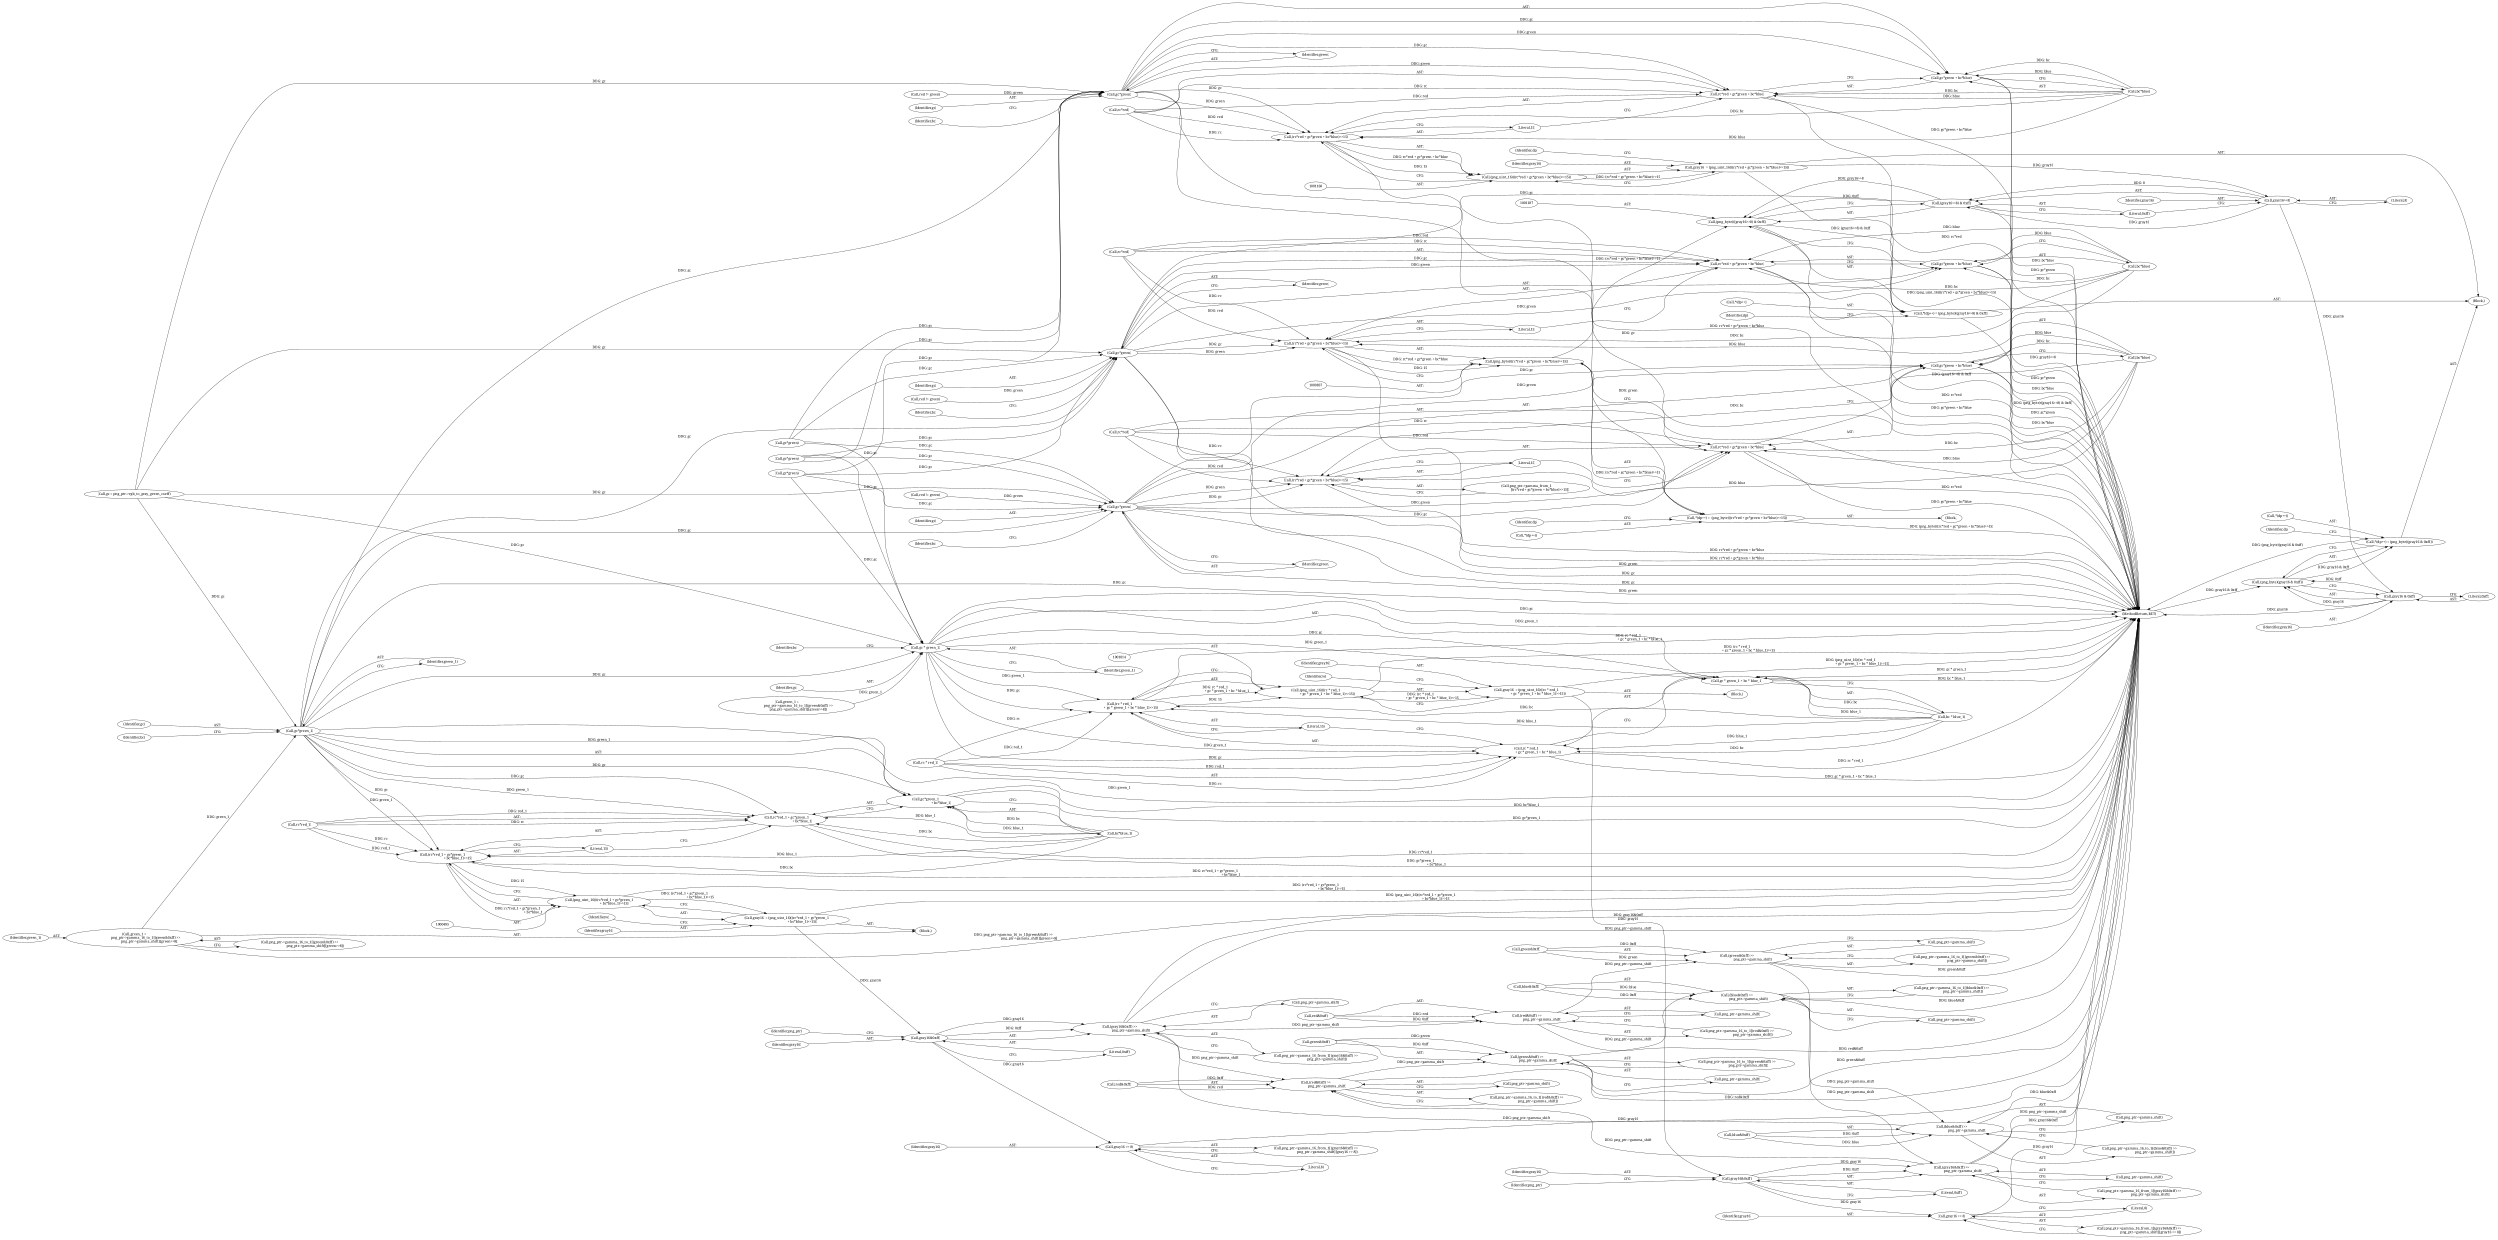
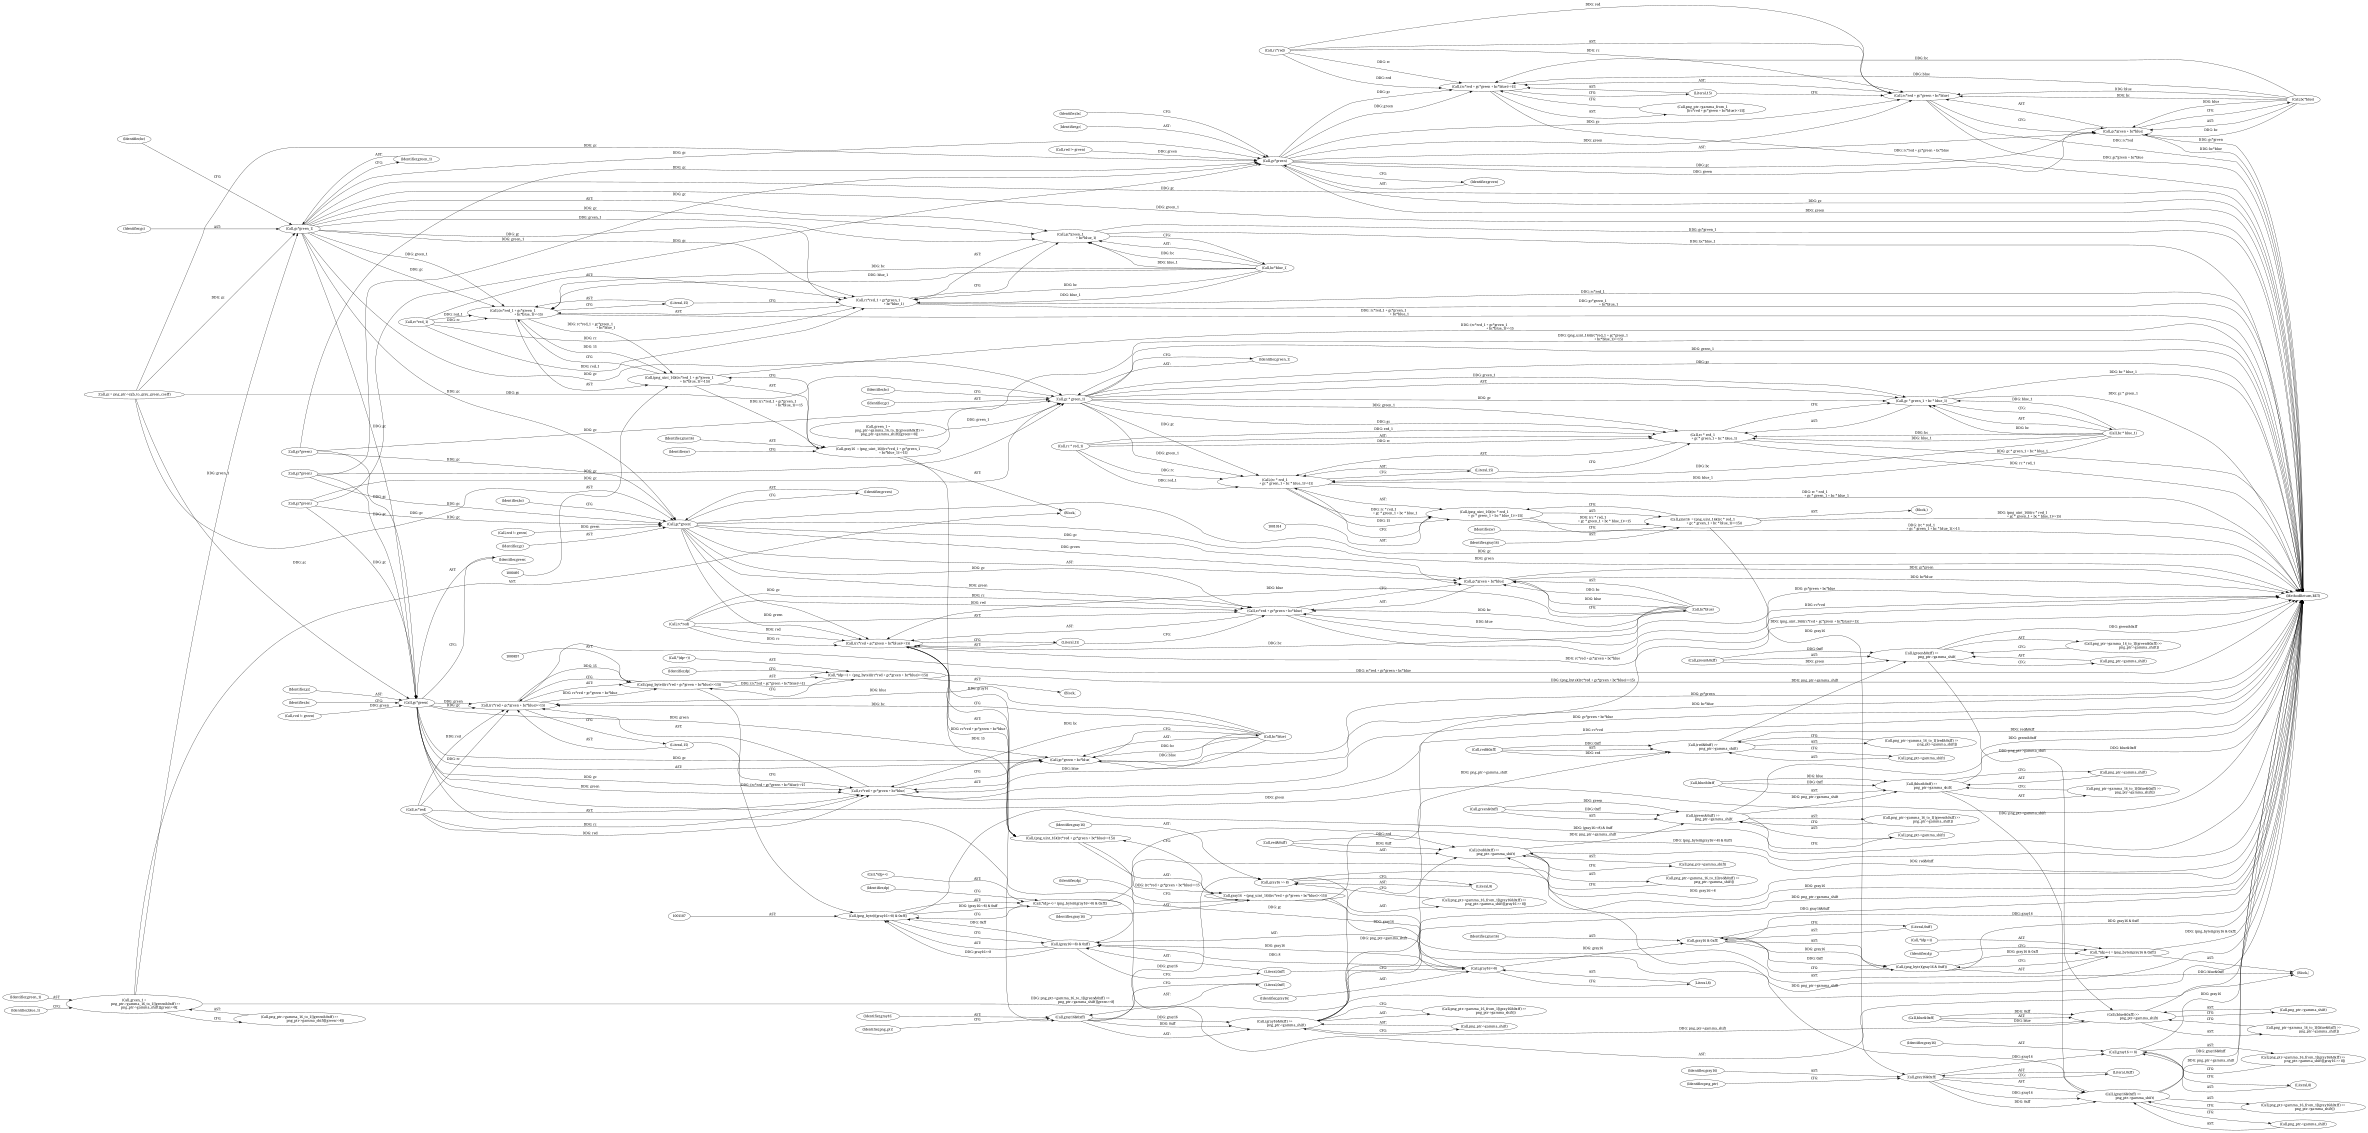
(1316, 186) -> none
(2206, 599) -> (2239, 916)
none -> (26, 1011)
